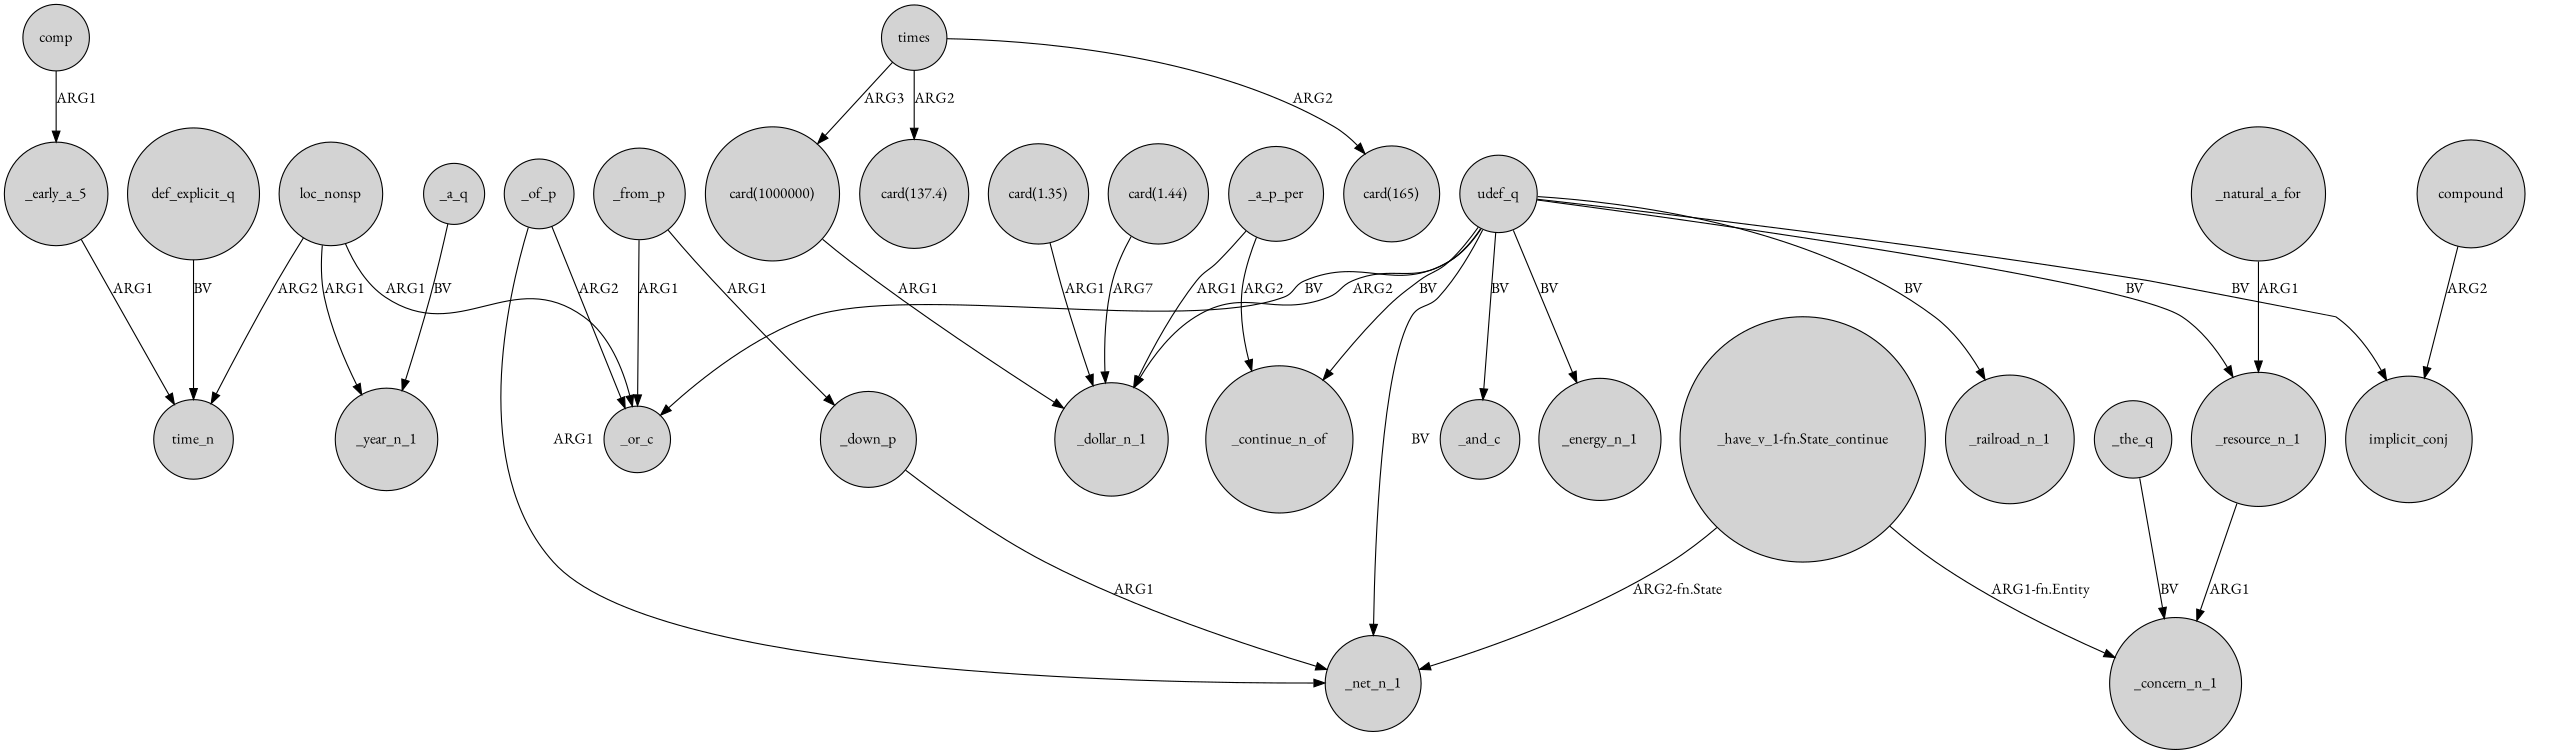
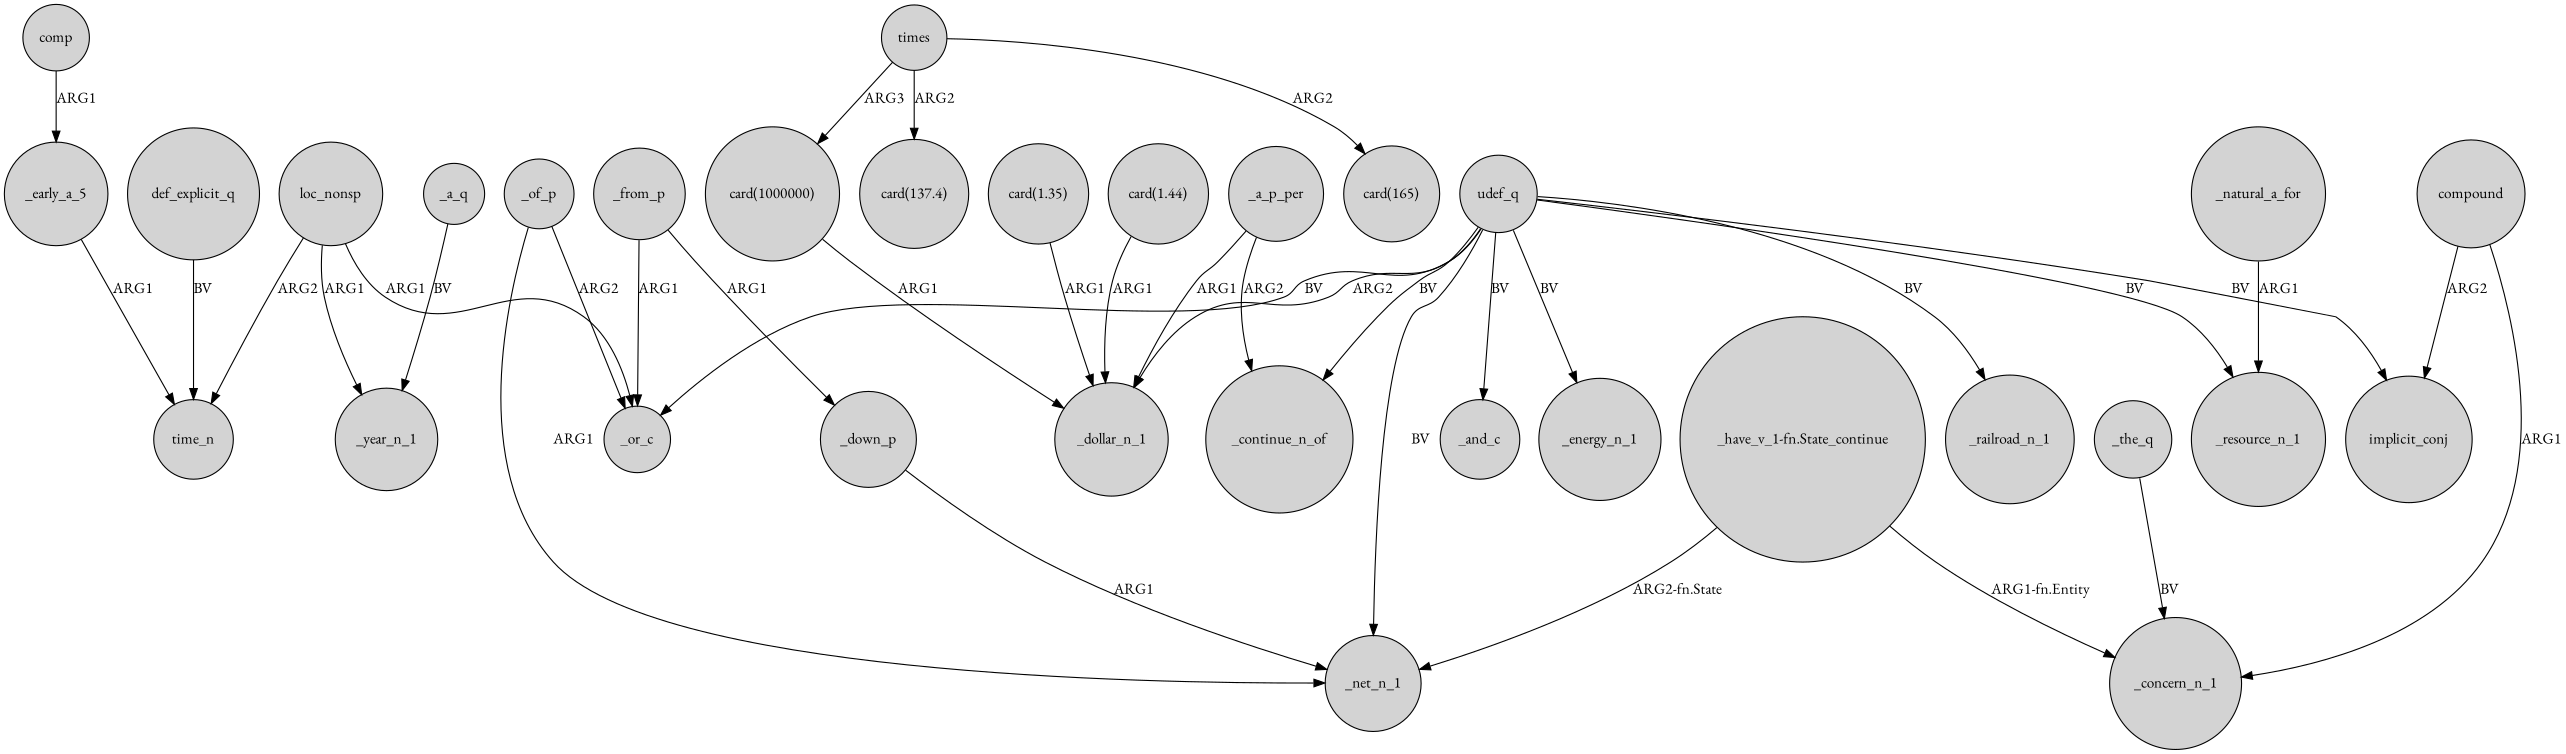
(1133, 289) -> (1133, 289)
(2219, 557) -> (2498, 533)
